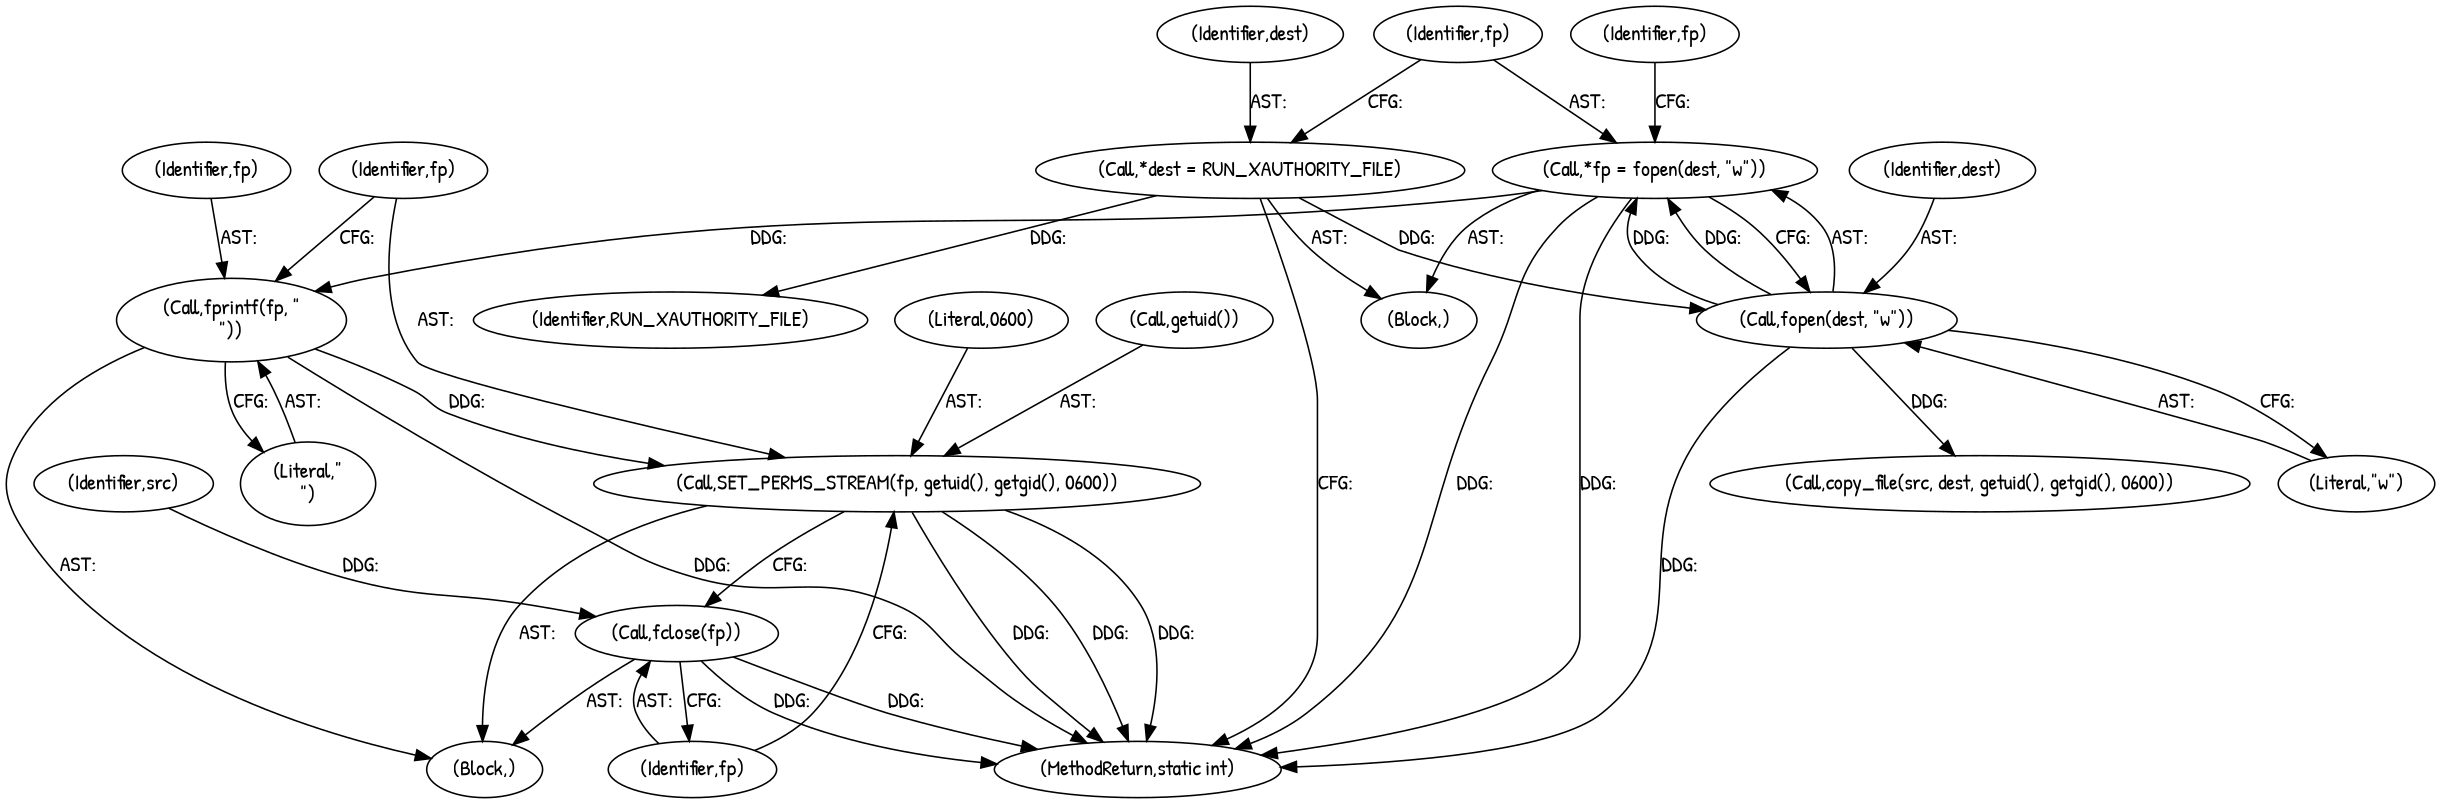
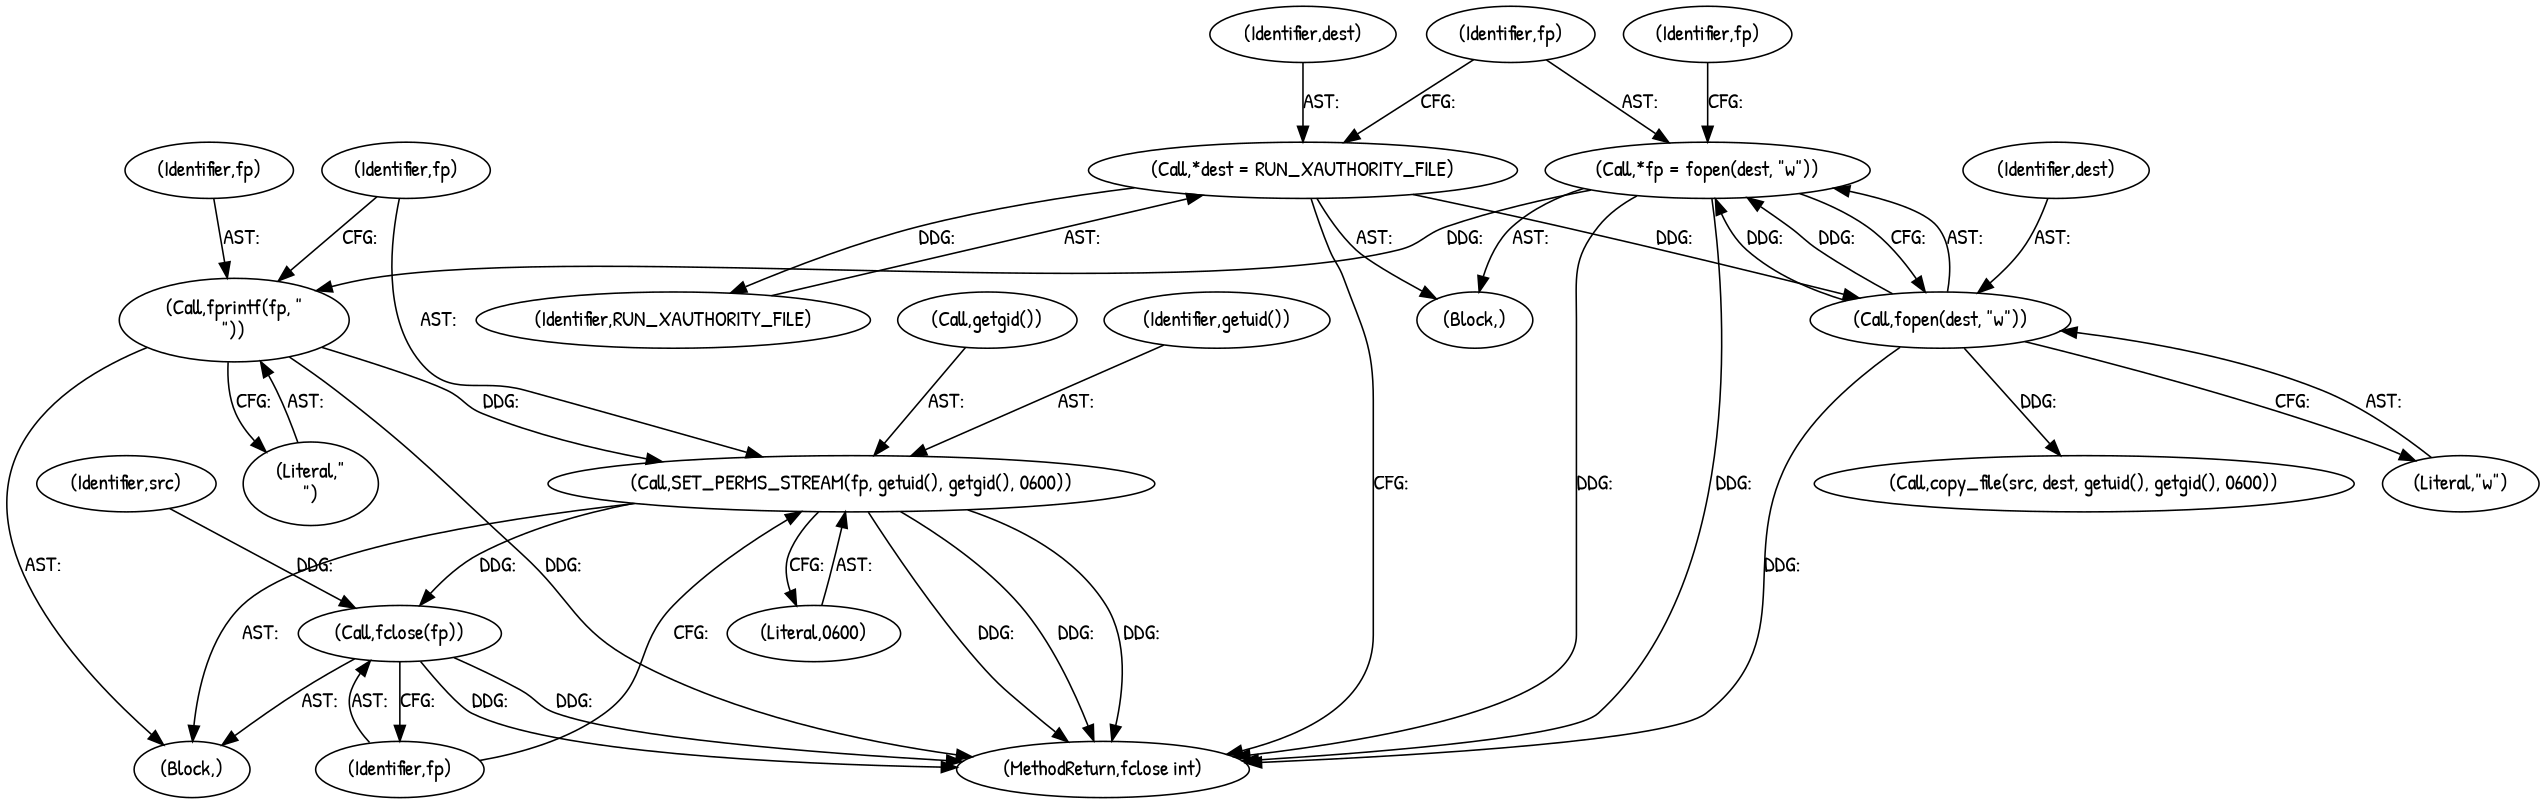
none -> (979, 247)
none -> (987, 320)
(1185, 320) -> (1217, 320)
none -> (792, 548)
(792, 566) -> (501, 566)
(1138, 770) -> (1103, 770)
